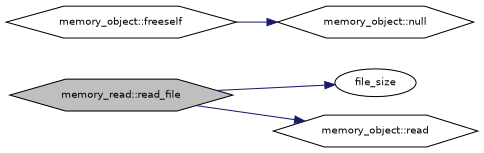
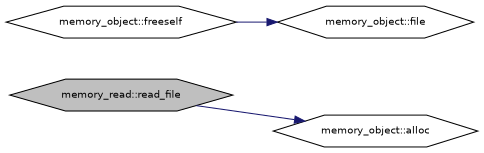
(376, 22) -> (376, 22)
(376, 83) -> none
(376, 131) -> (376, 131)
